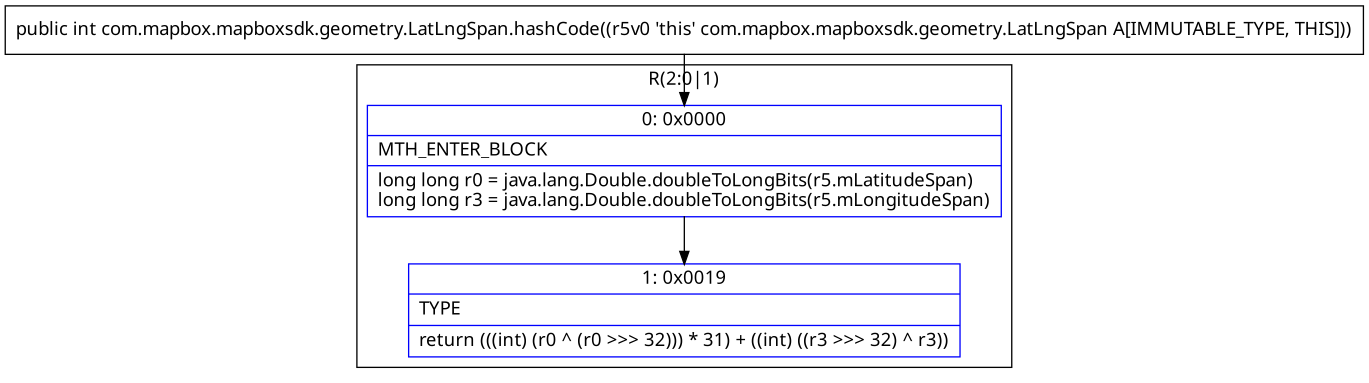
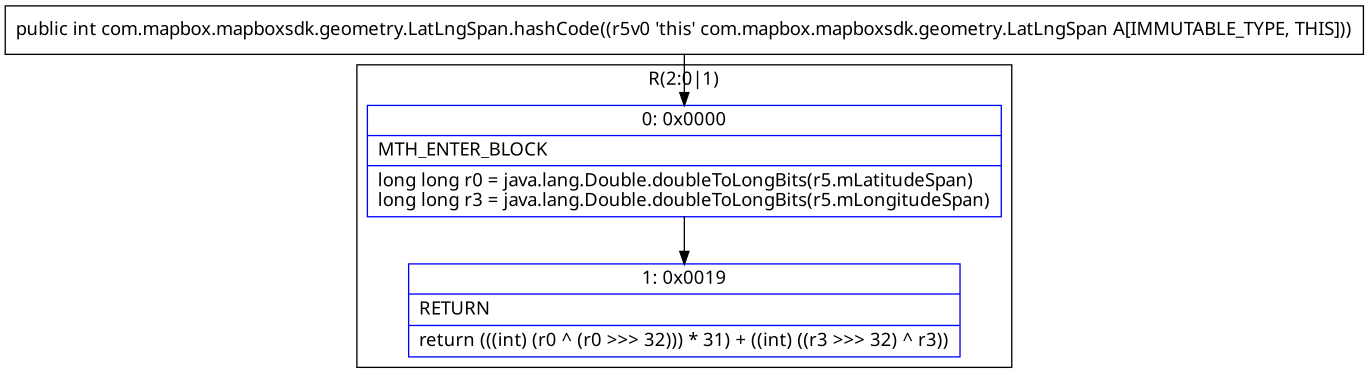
(440, 309) -> (455, 309)
